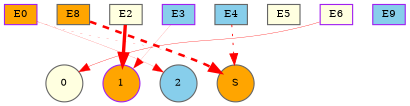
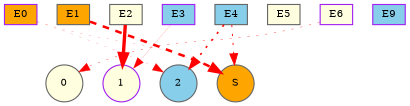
(73, 15) -> (73, 15)
(203, 41) -> (198, 41)
(102, 45) -> (102, 45)
none -> (206, 47)
(121, 83) -> (121, 83)
